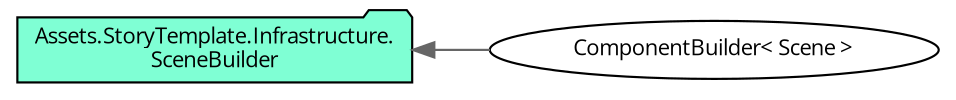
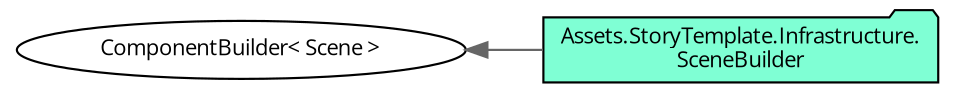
(462, 50) -> (515, 50)
